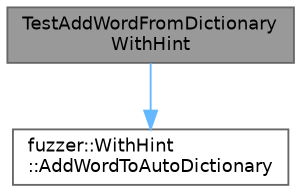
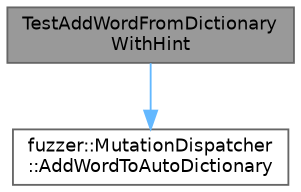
(151, 157) -> (151, 157)
